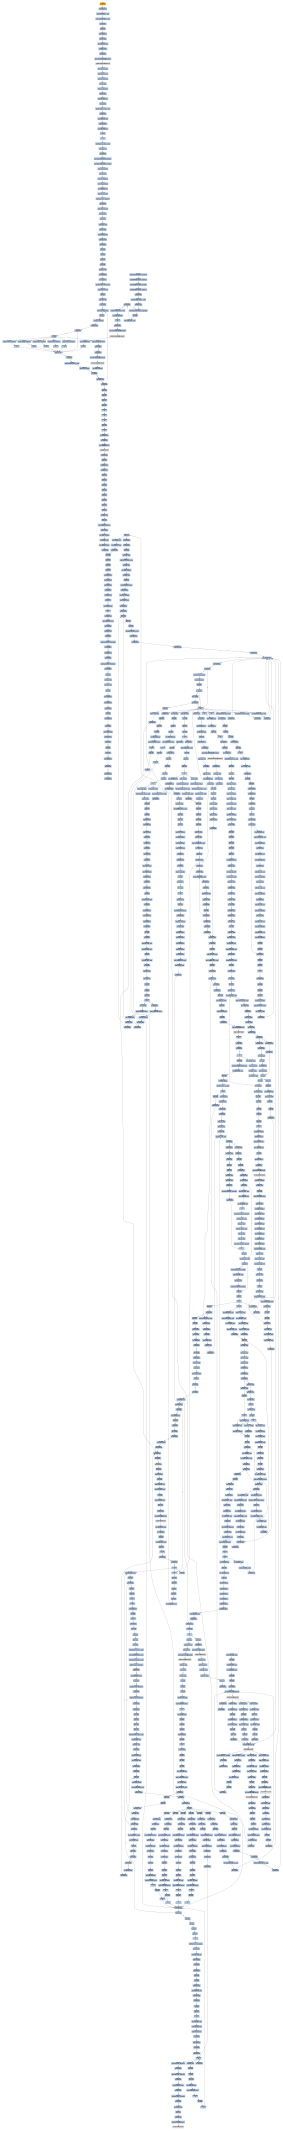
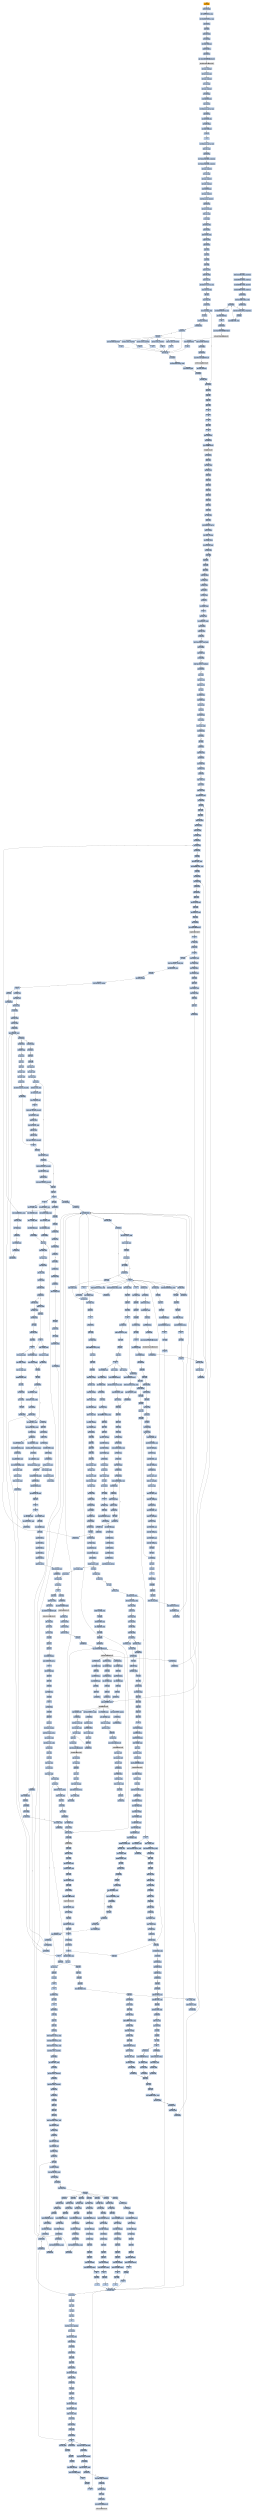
none -> (201, 773)
